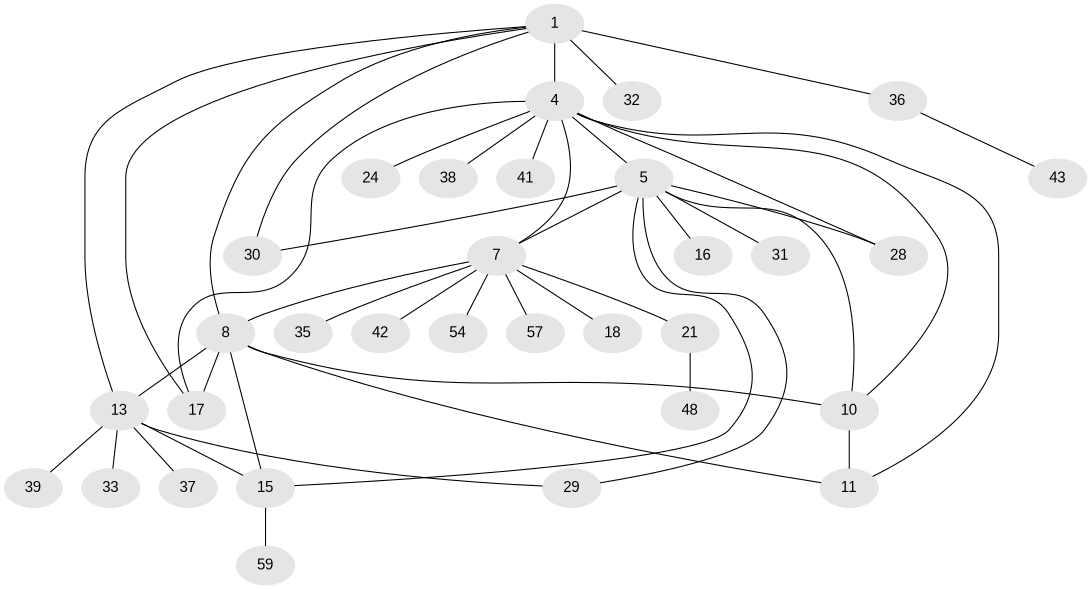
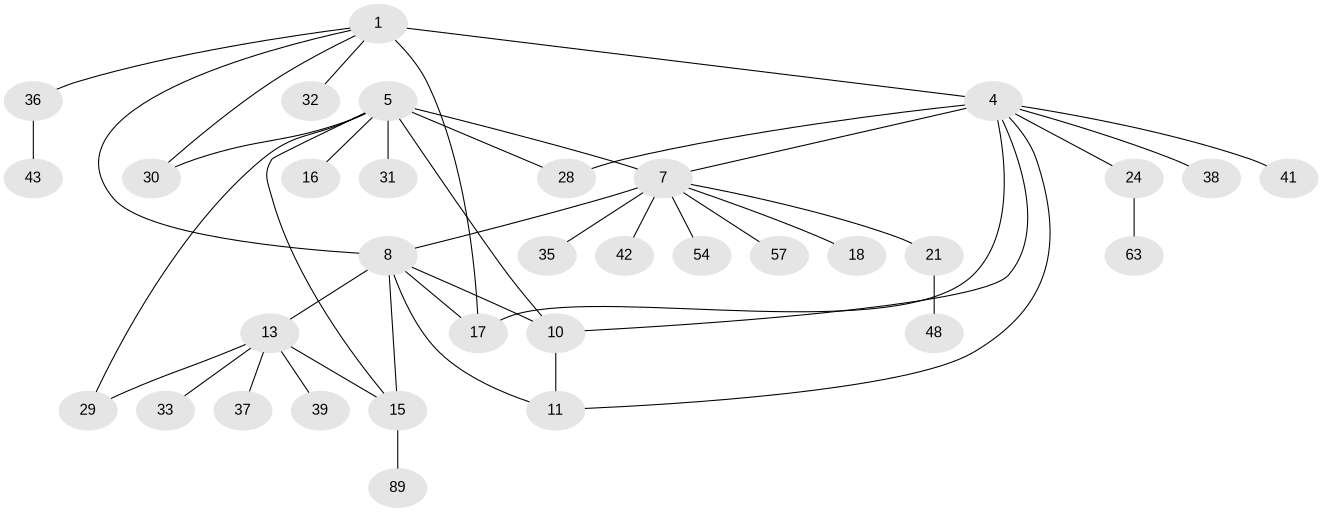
(174, 82) -> none
(599, 140) -> none
none -> (1134, 256)
(266, 565) -> (398, 488)
